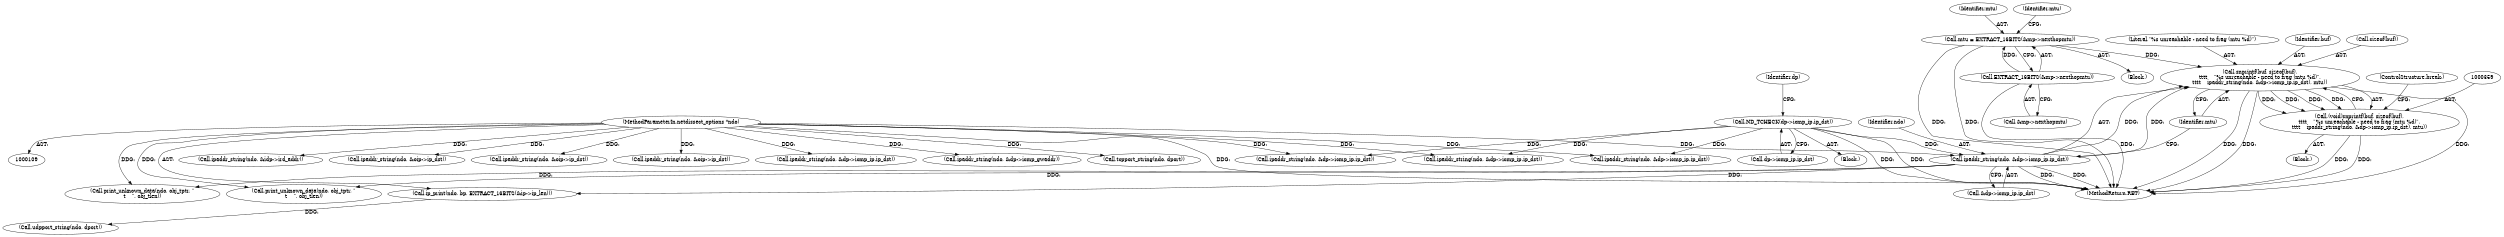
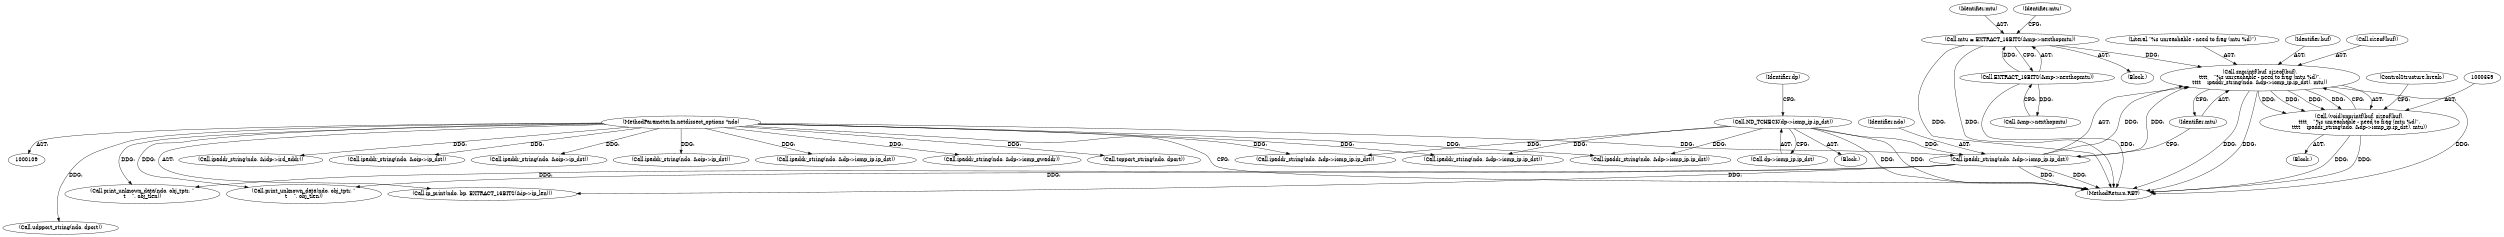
(2031, 100) -> (2031, 100)
(2047, 100) -> (2047, 100)
(1224, 160) -> (1224, 160)
(2001, 194) -> none
(272, 213) -> (277, 129)
